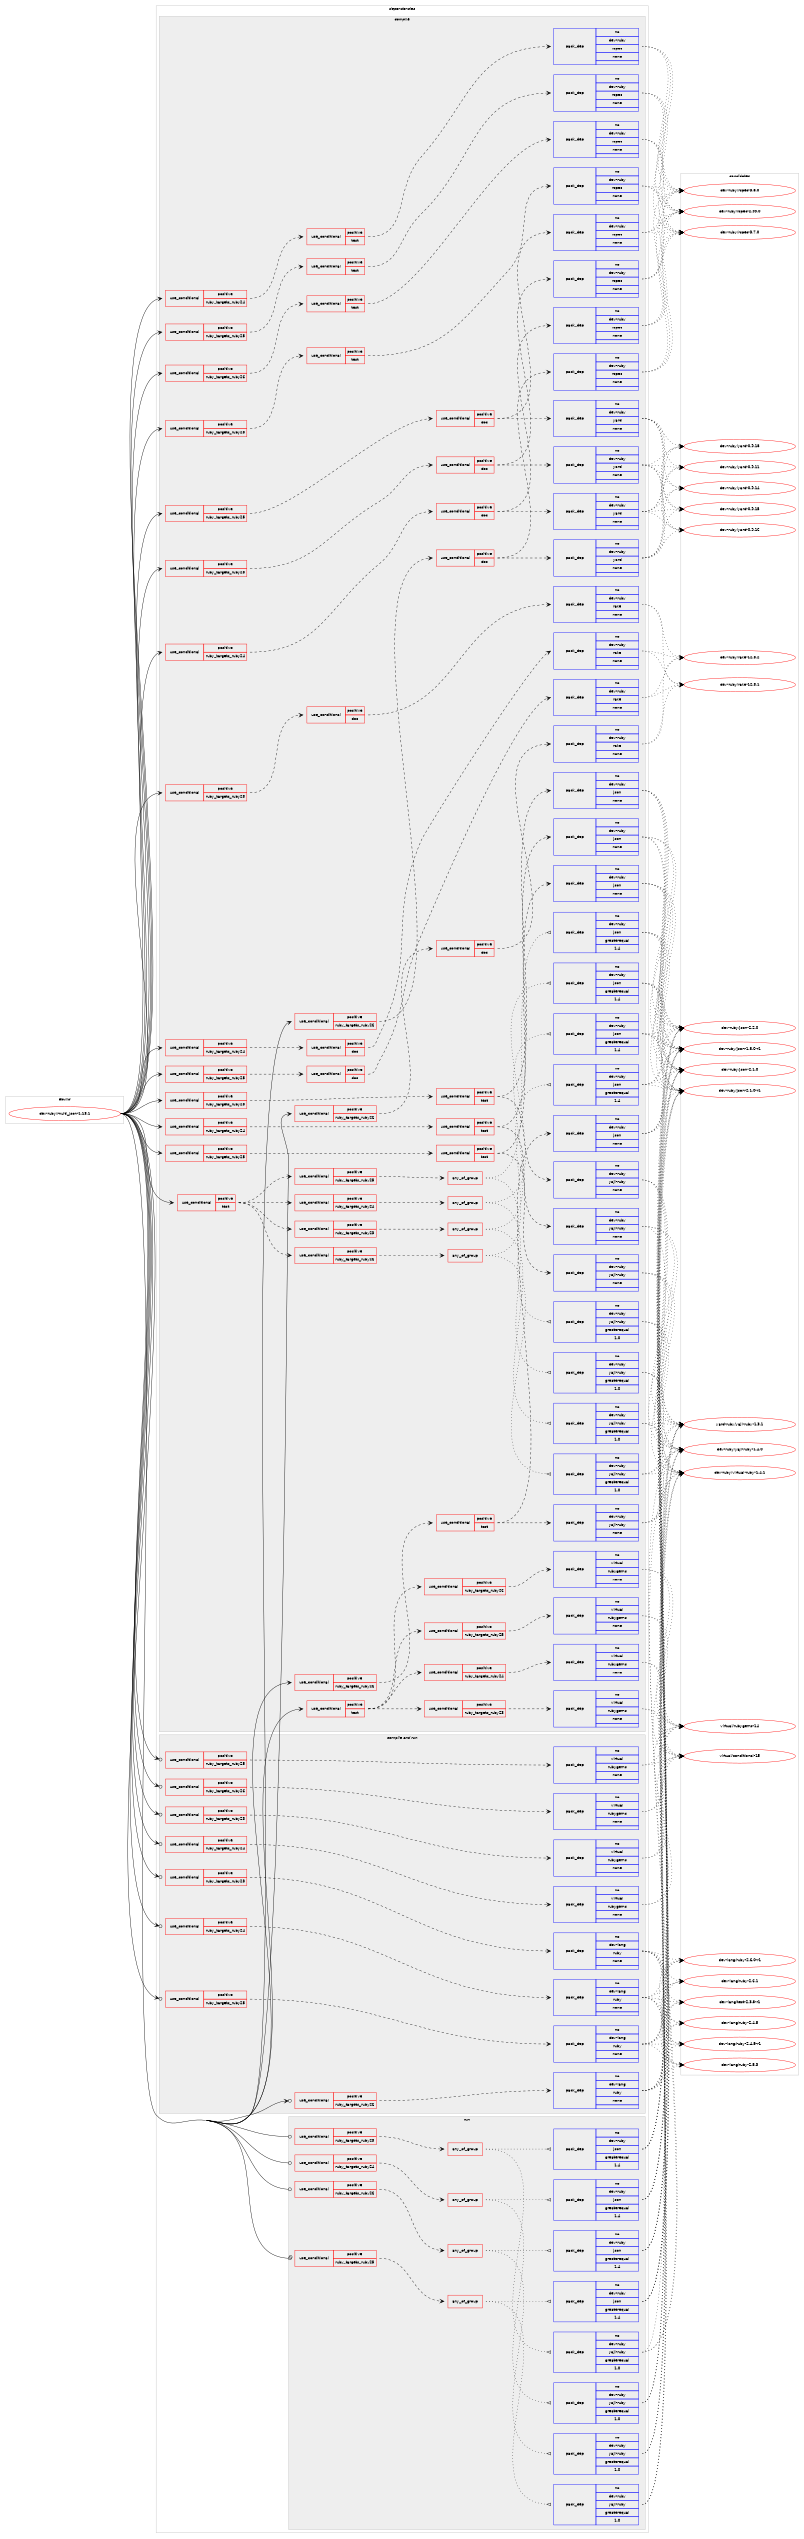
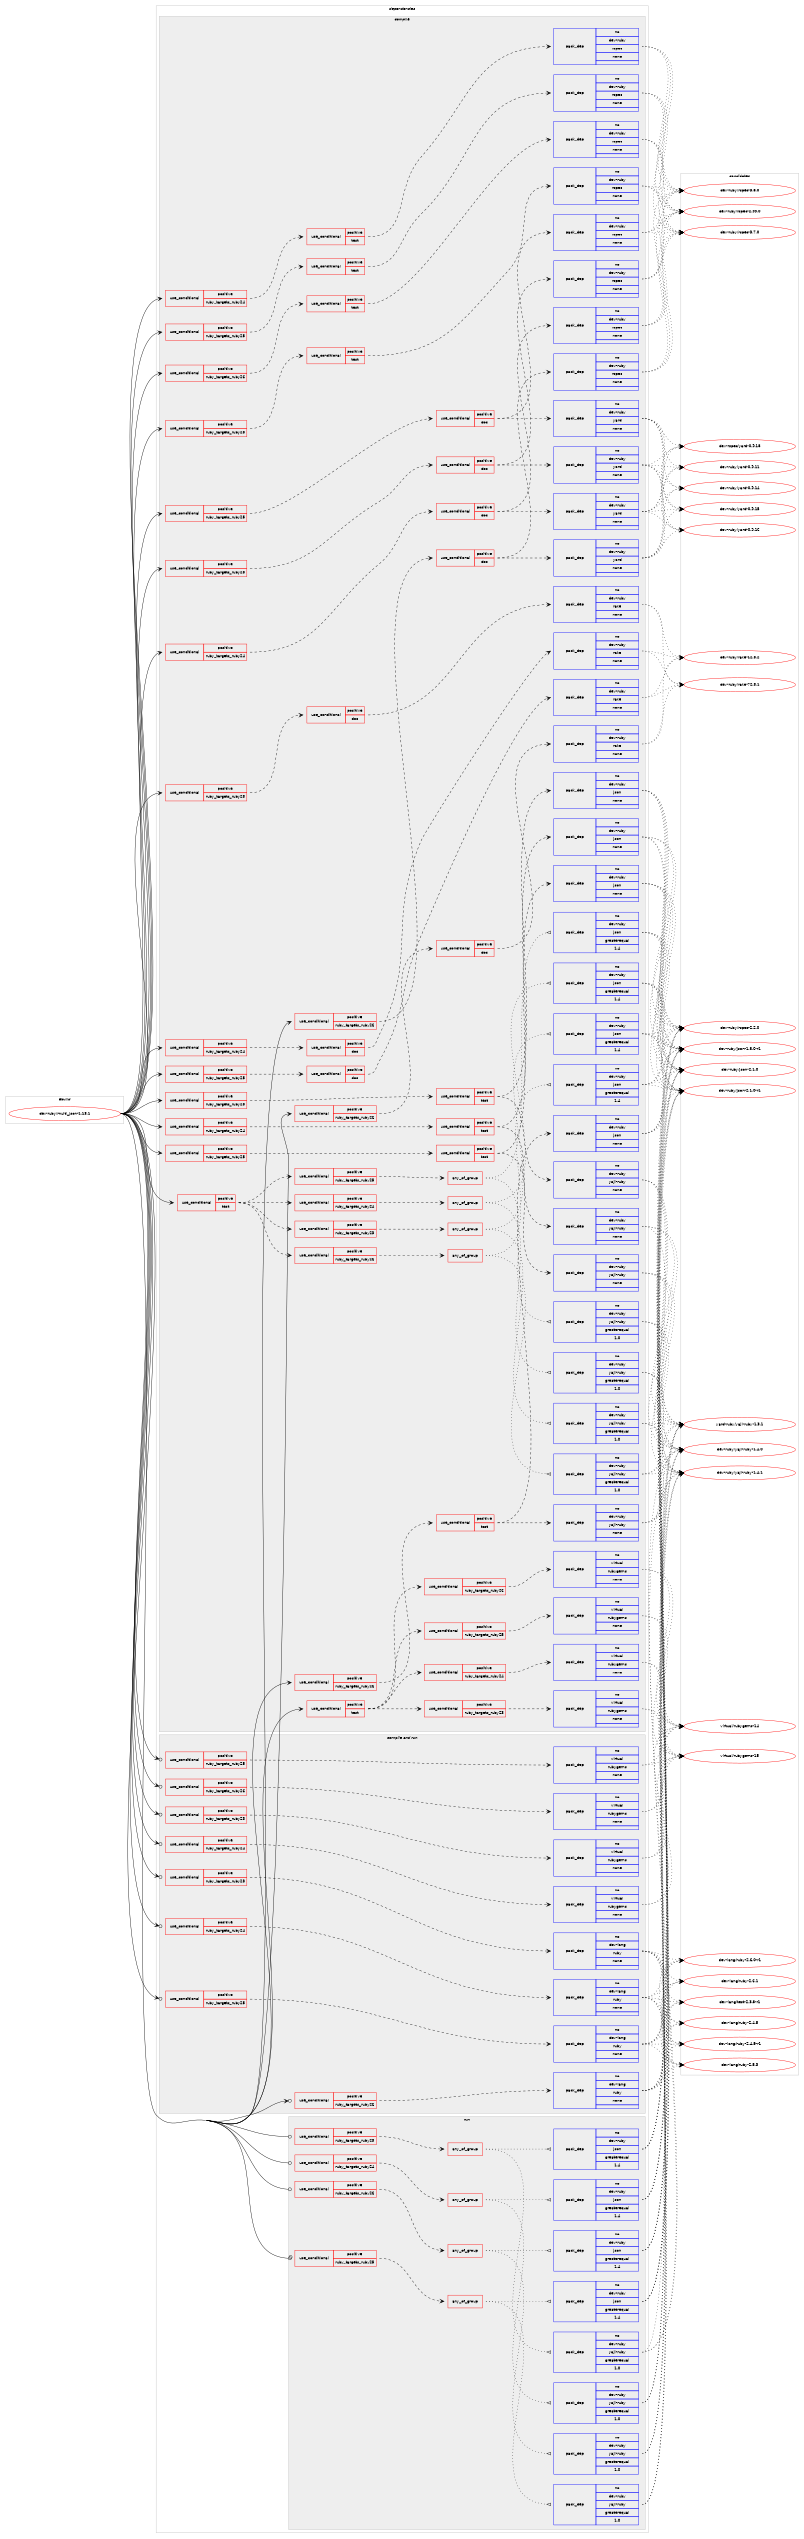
(740, 446) -> (740, 446)
(740, 685) -> (740, 685)
(740, 1028) -> (740, 1028)
(740, 1473) -> (740, 1473)
(740, 1756) -> (740, 1756)
